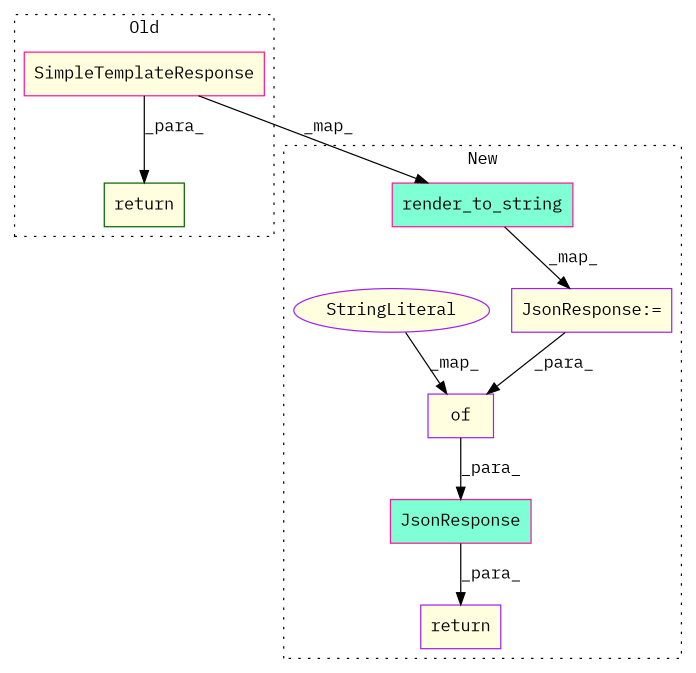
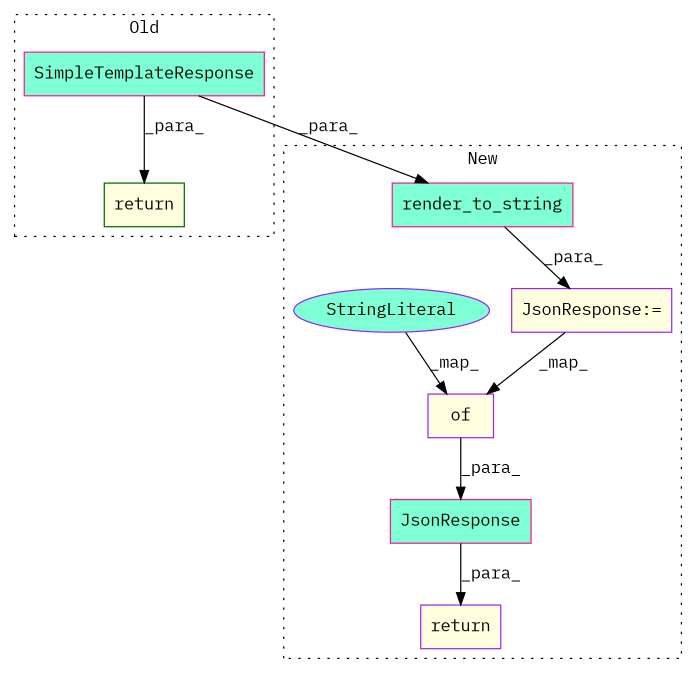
(144, 74) -> (144, 74)
(329, 127) -> (329, 127)
(574, 258) -> (574, 258)
(392, 310) -> (392, 310)
(564, 363) -> (564, 363)
